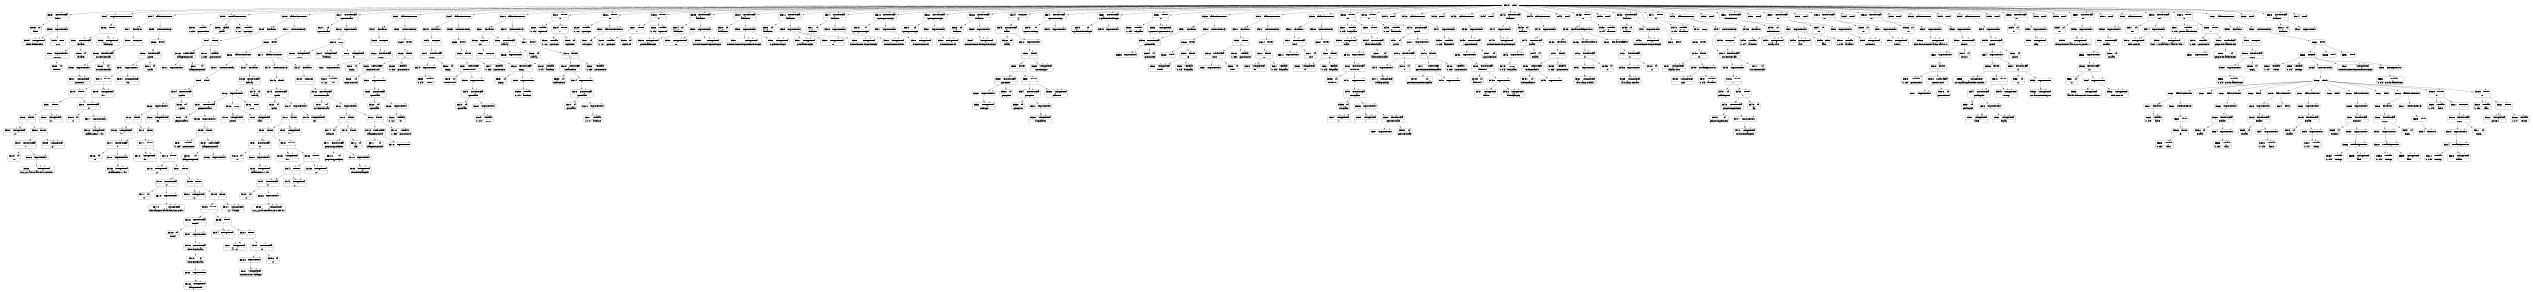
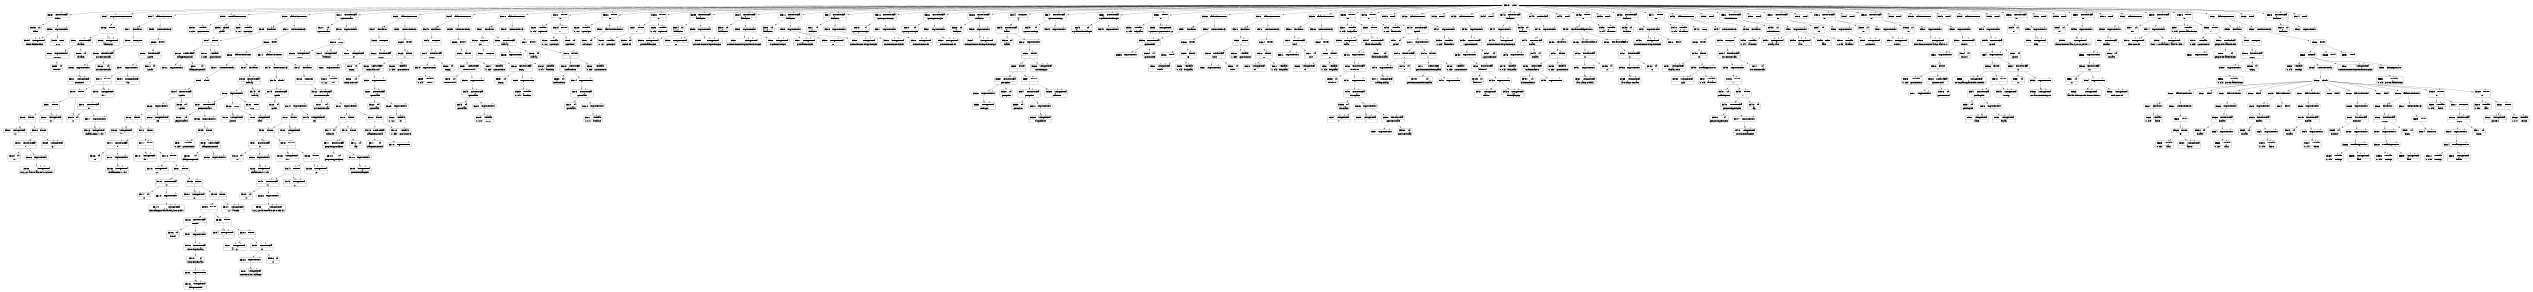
(1642, 15) -> (1661, 35)
(1543, 16) -> (1543, 16)
(1713, 41) -> (1713, 35)
(1512, 66) -> (1512, 66)
(2272, 68) -> none
(83, 99) -> (75, 106)
(287, 100) -> none
none -> (2189, 145)
